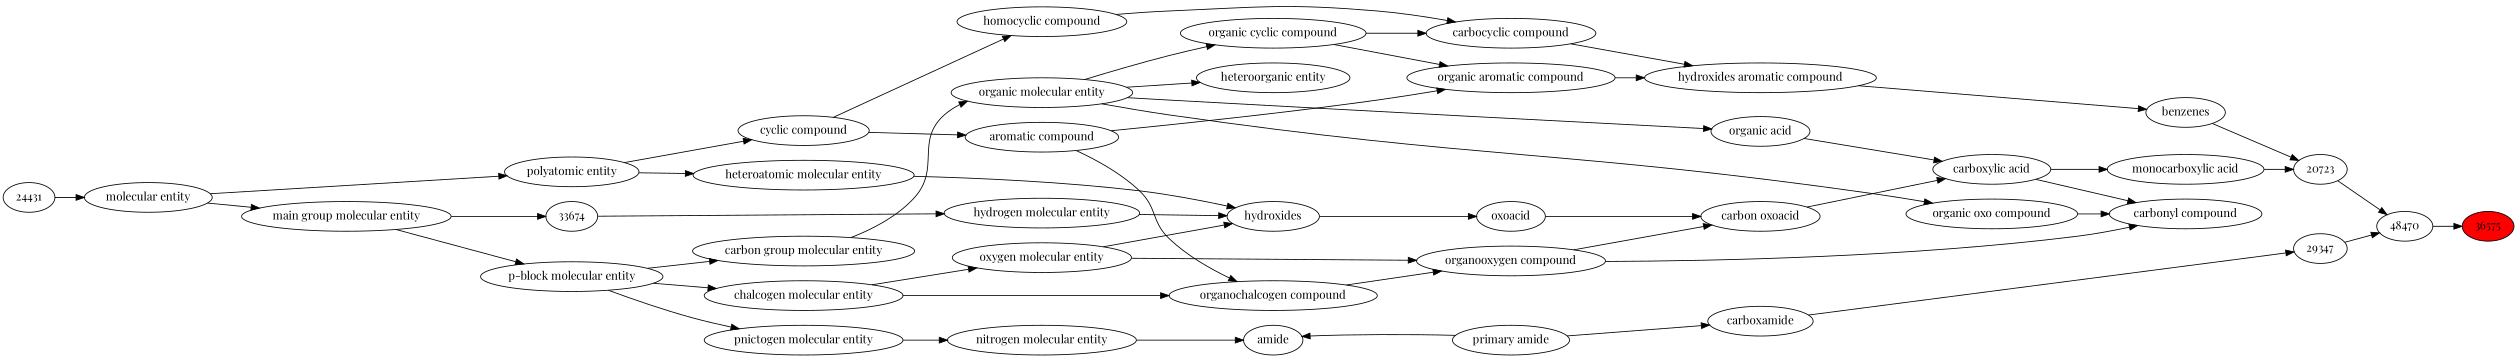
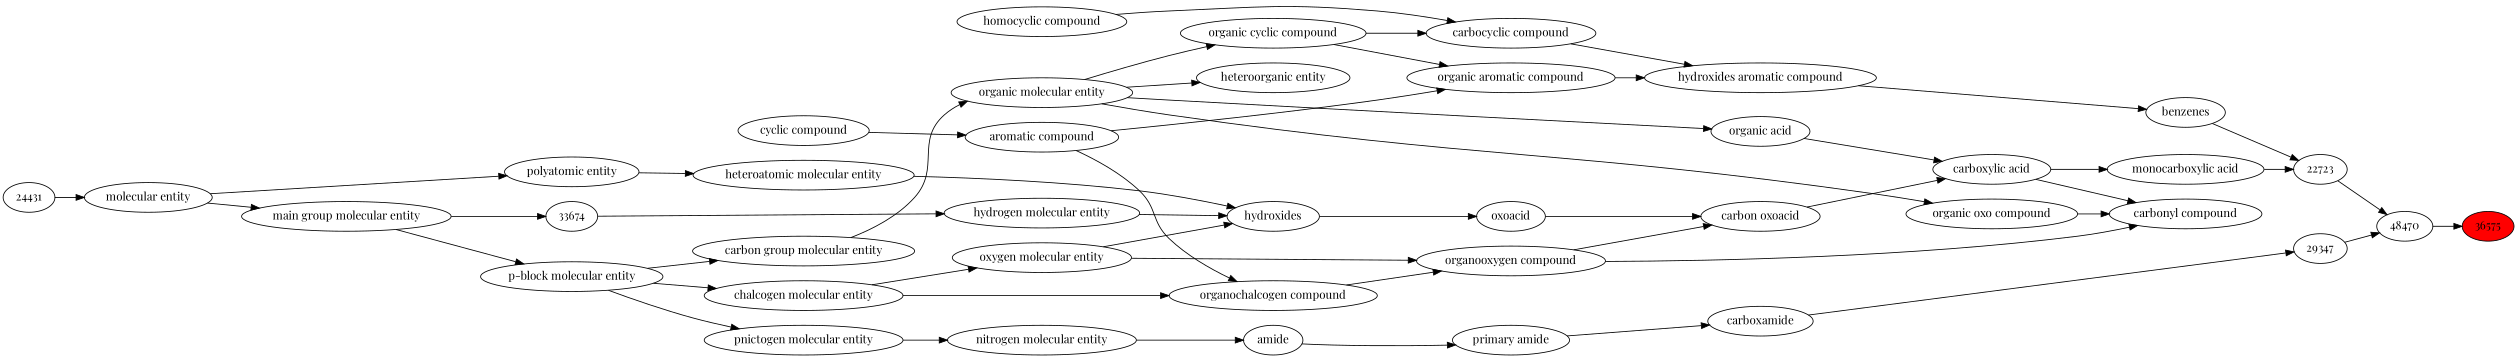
(918, 78) -> none
(684, 152) -> none
(2320, 169) -> (2320, 169)
(1383, 335) -> (1375, 346)
